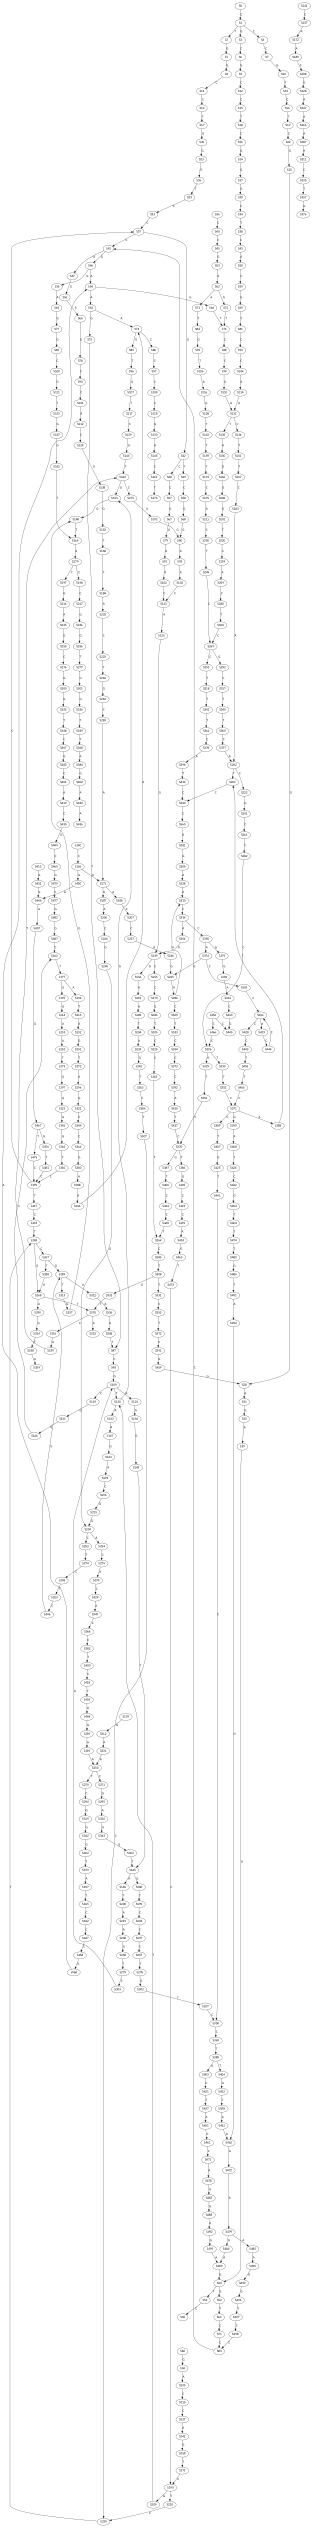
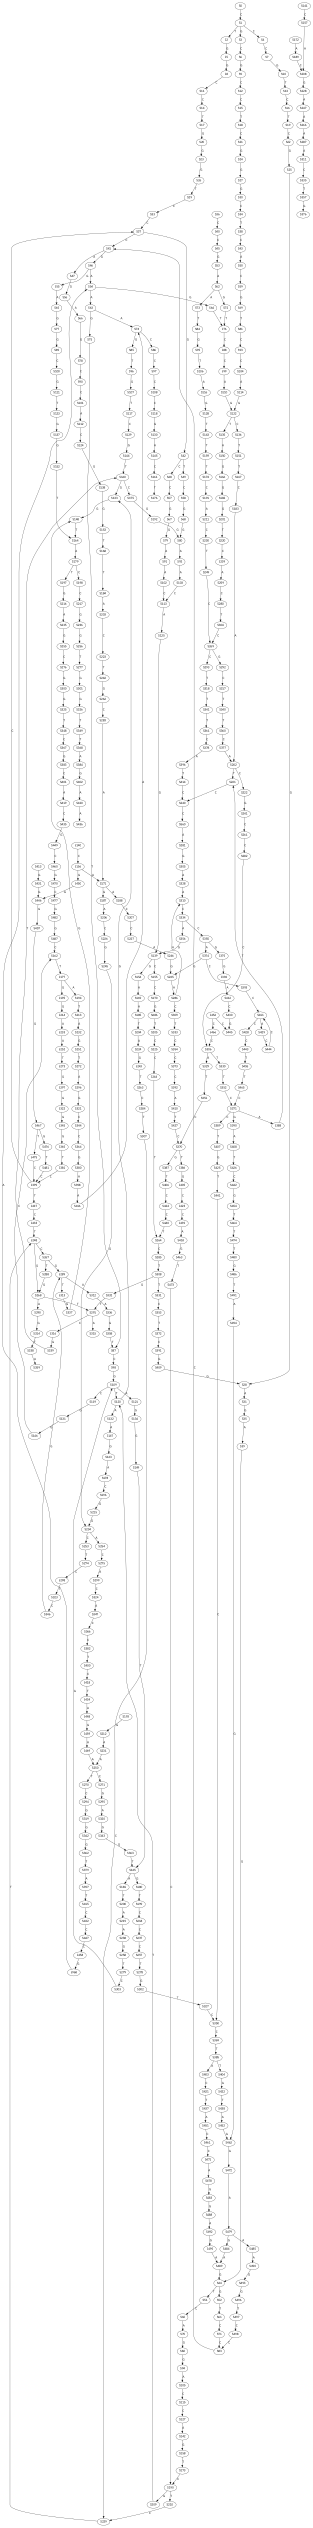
(300, 31) -> (304, 48)
none -> (183, 2334)
